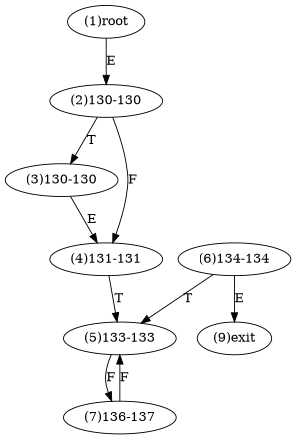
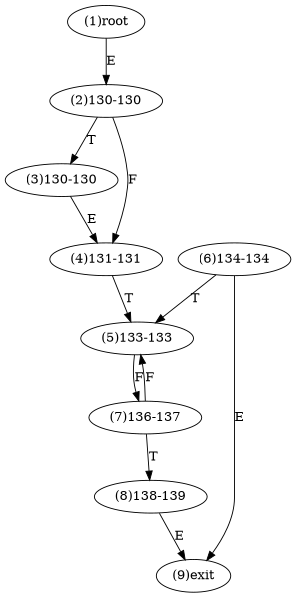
none -> (151, 497)
